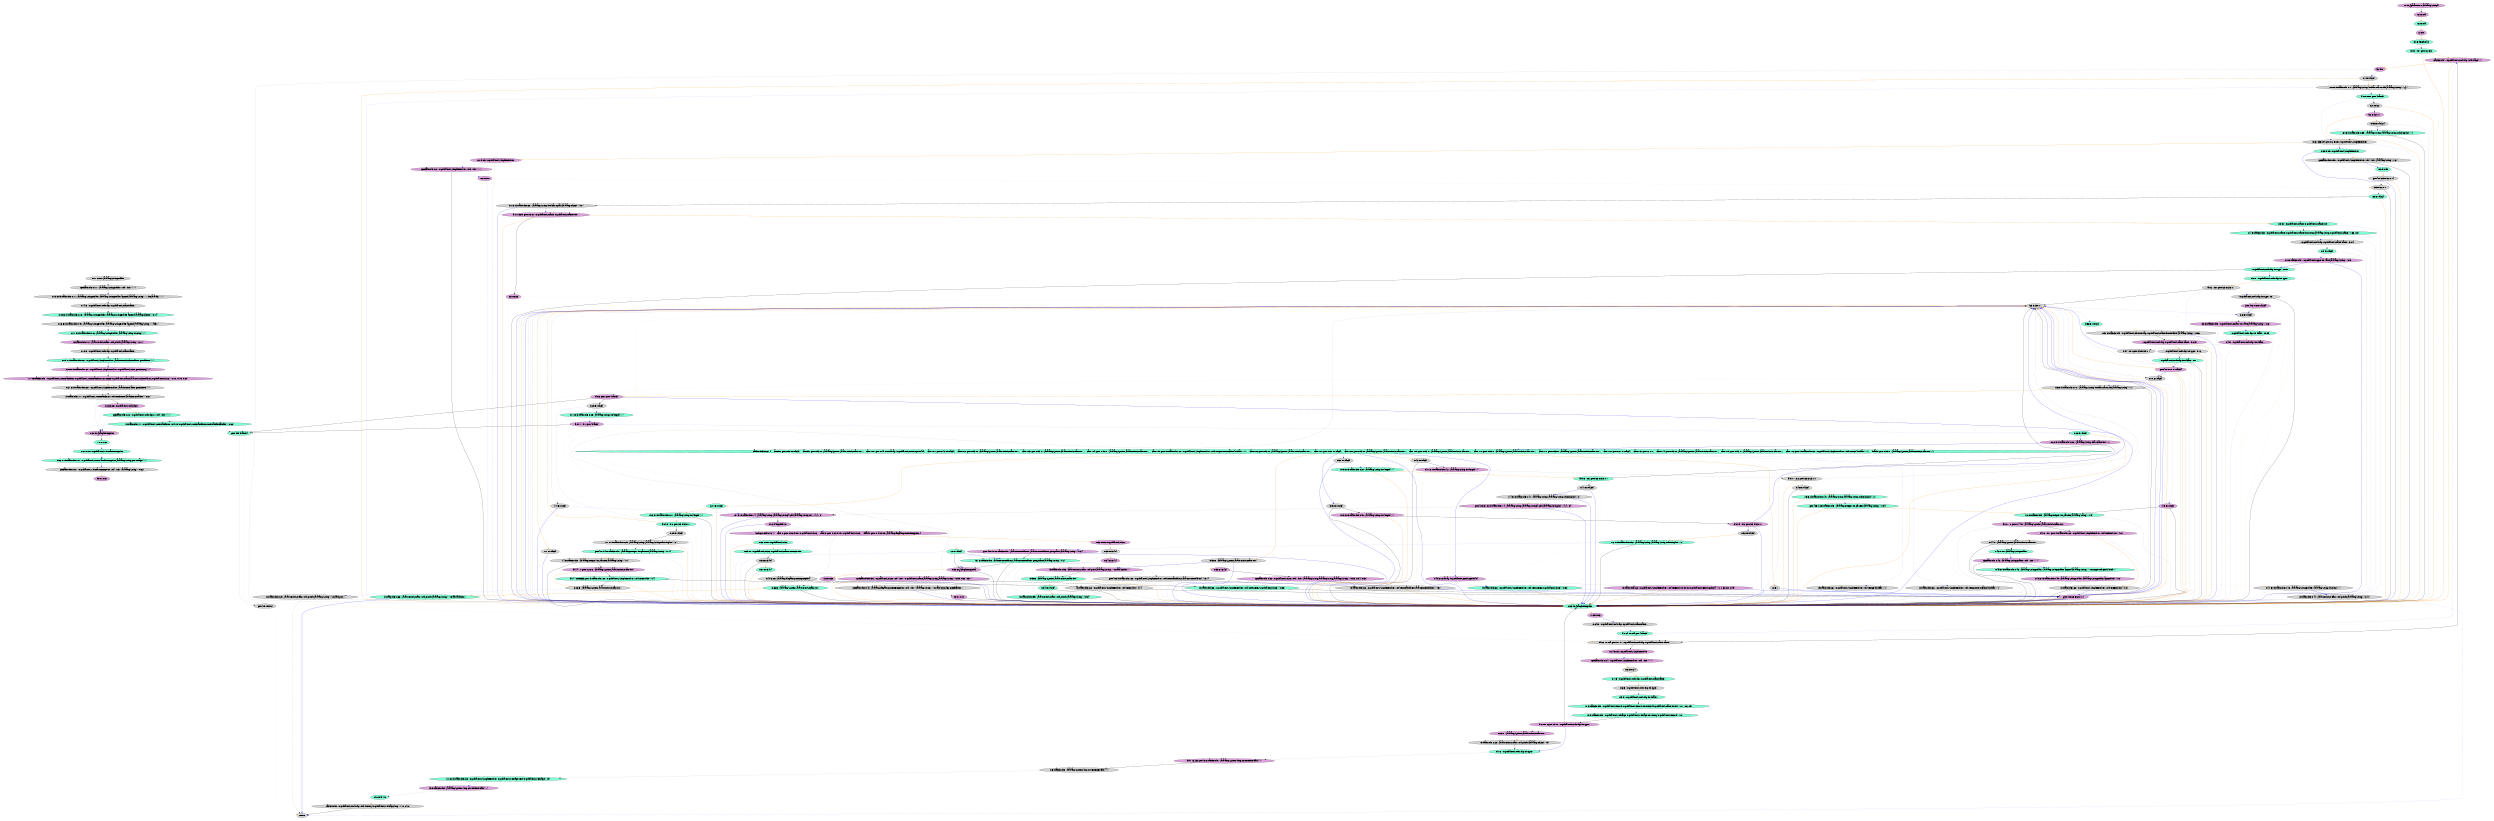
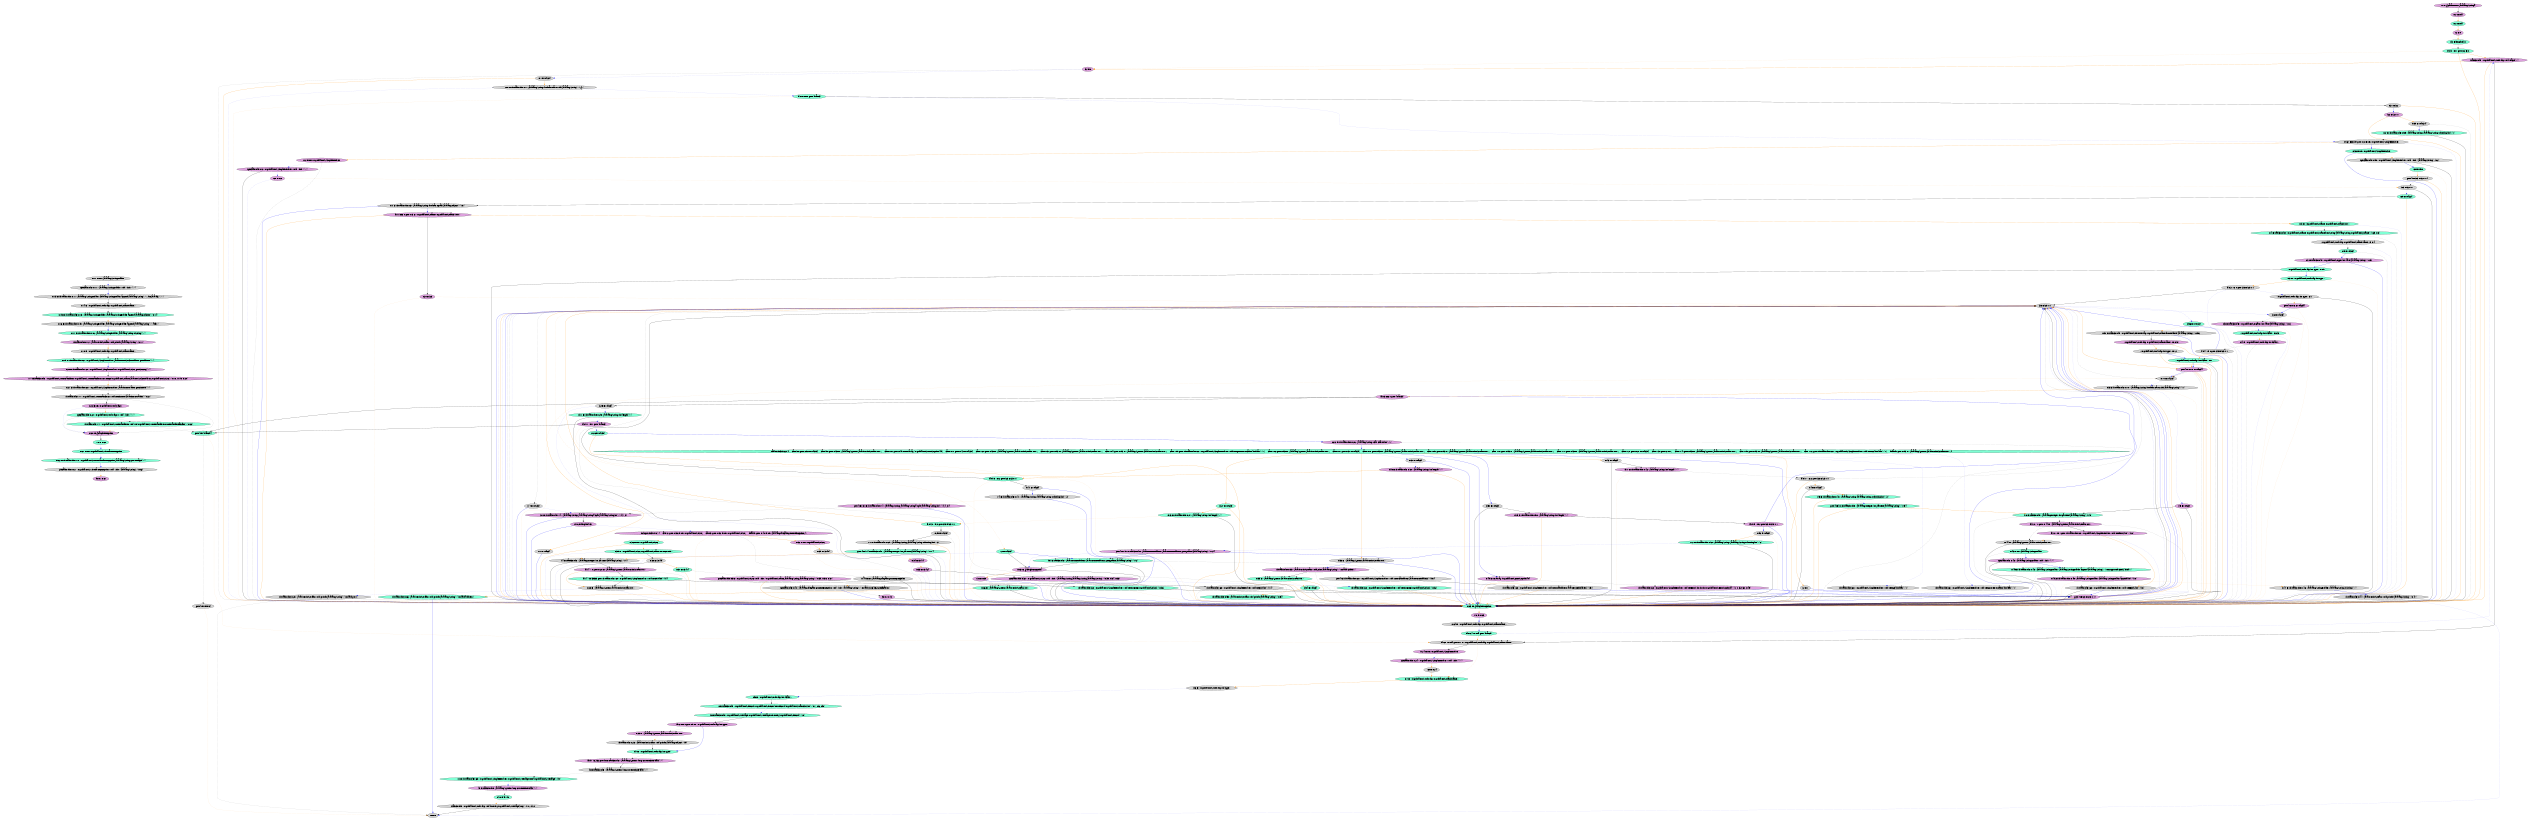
(1367, 470) -> (1416, 470)
(1564, 664) -> (940, 581)
